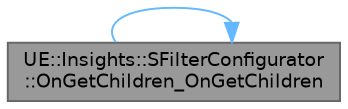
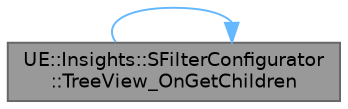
(174, 72) -> (174, 72)
